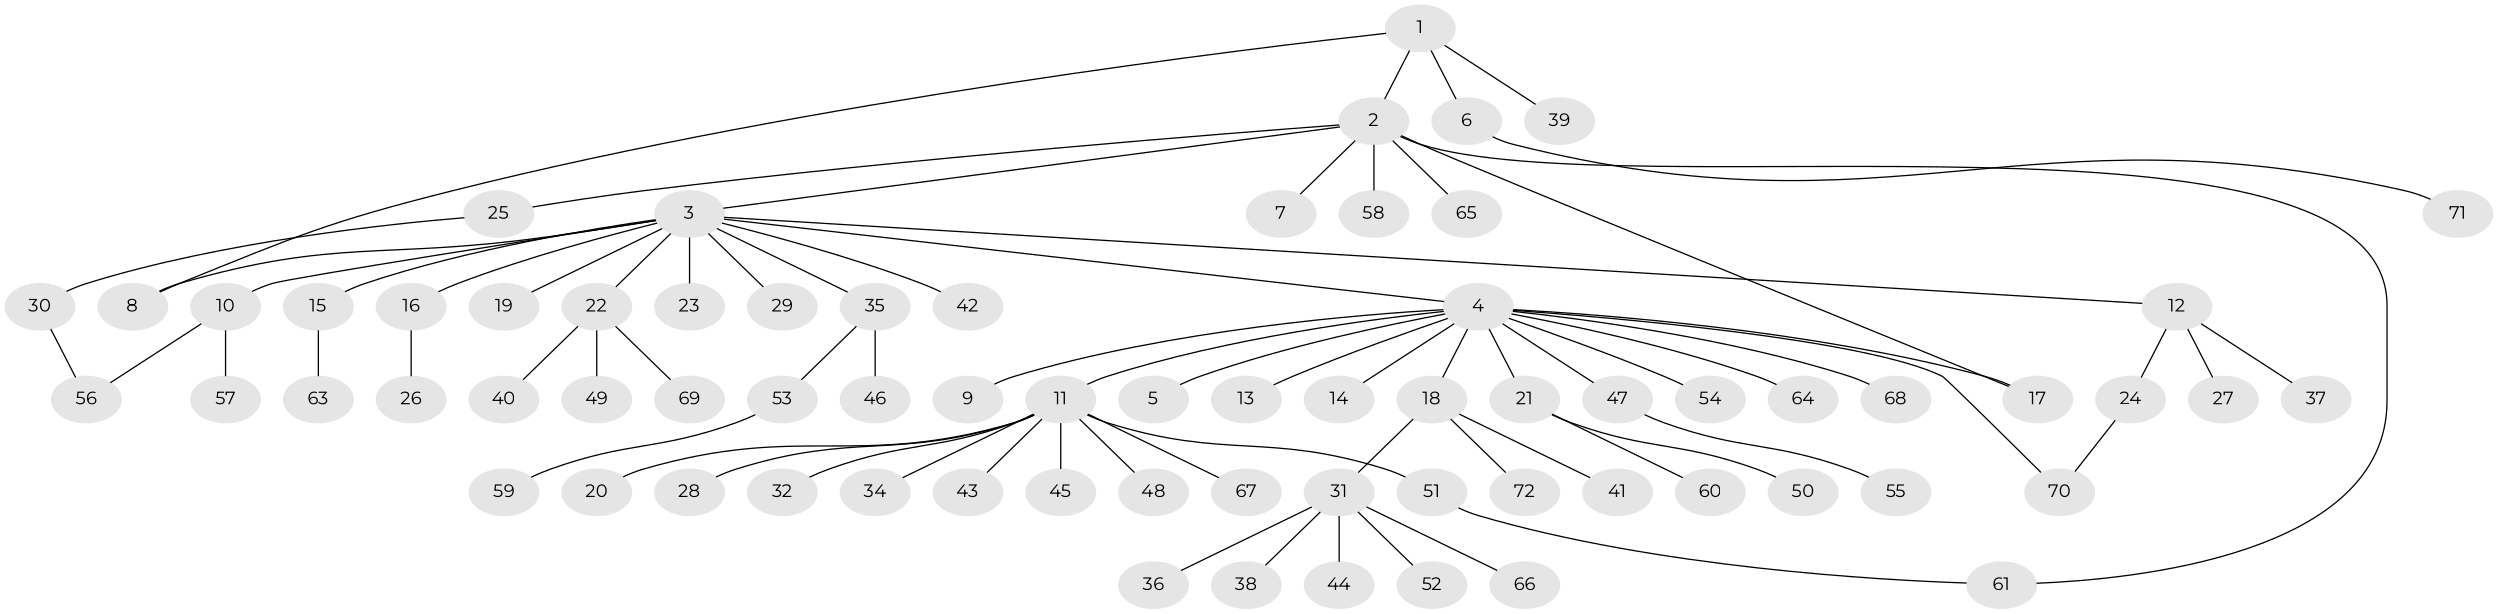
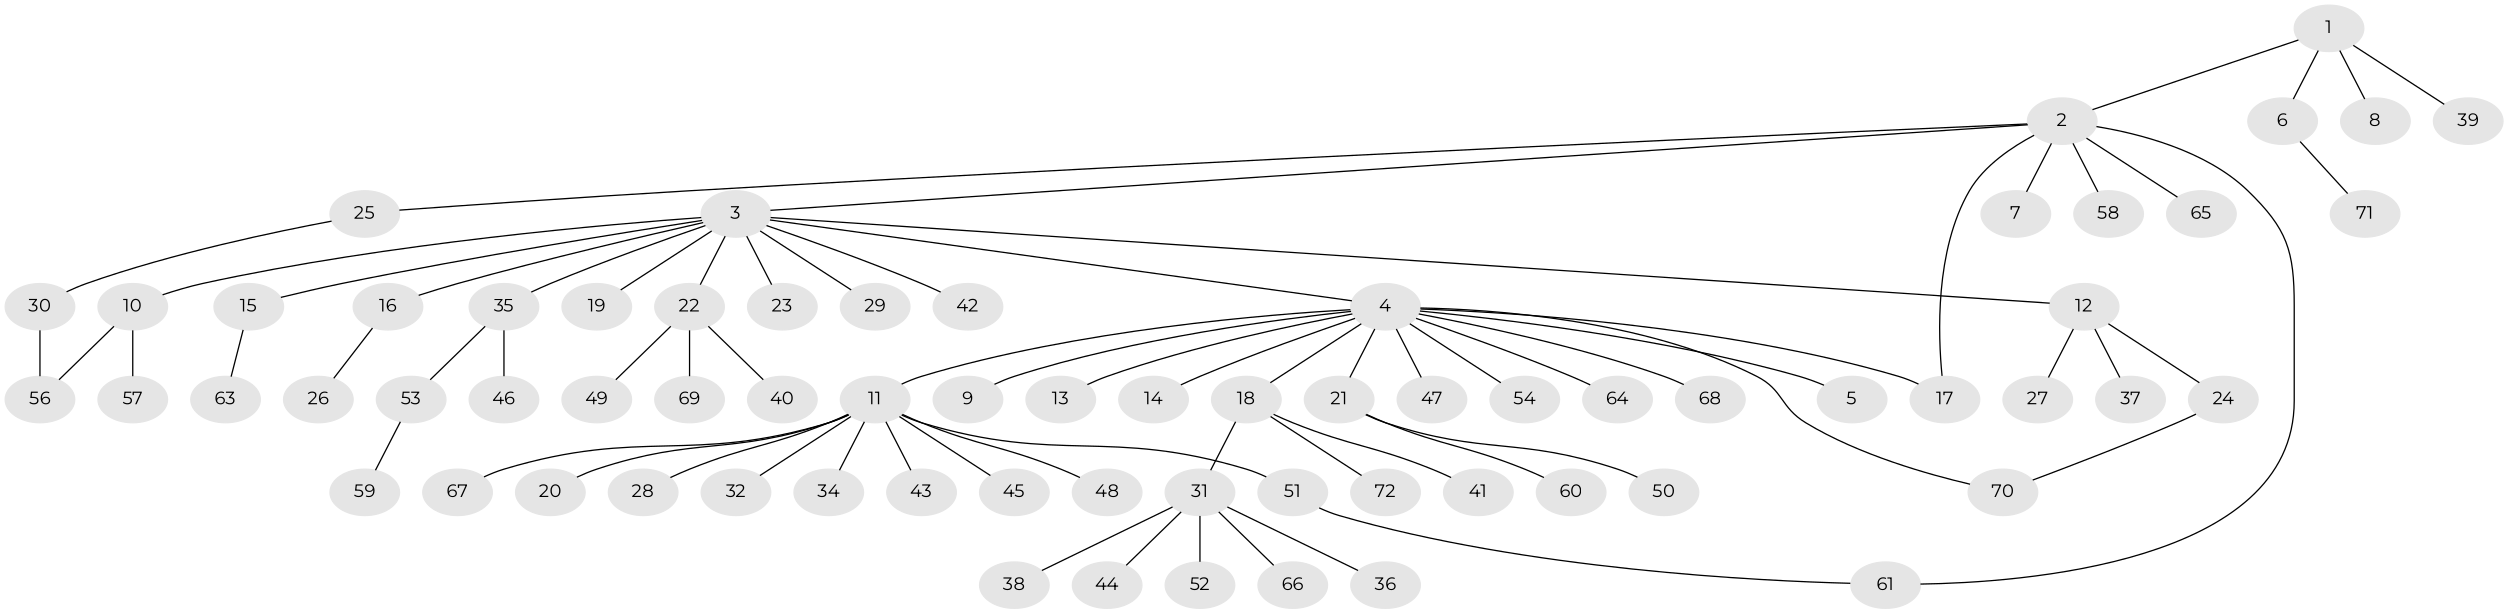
(406, 249) -> none
(1896, 492) -> none
